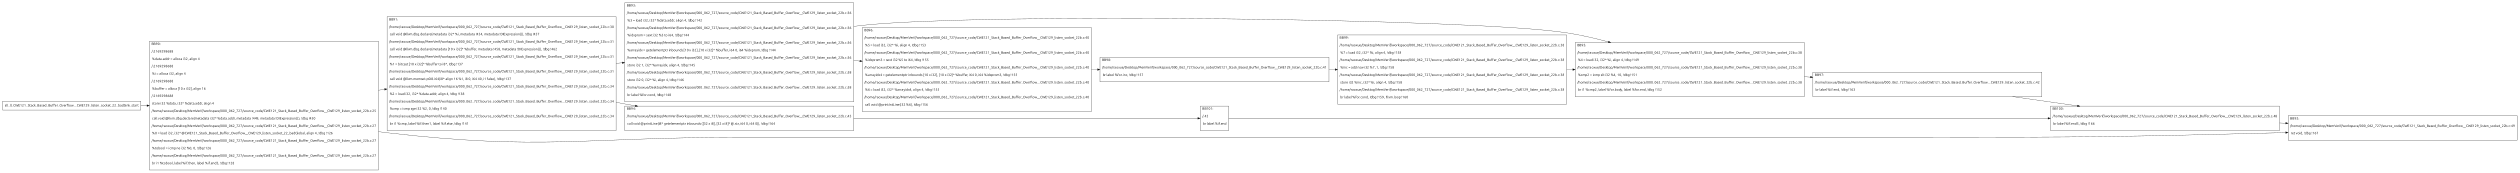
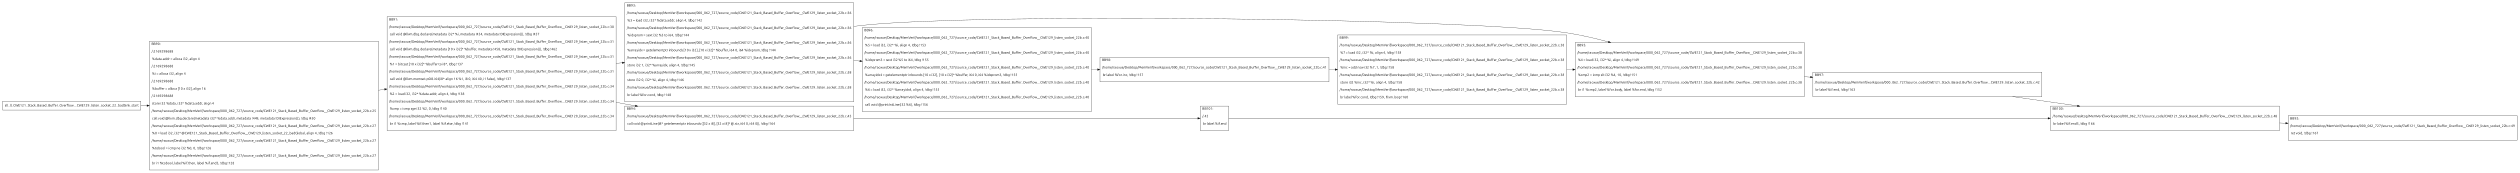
(1332, 137) -> none
